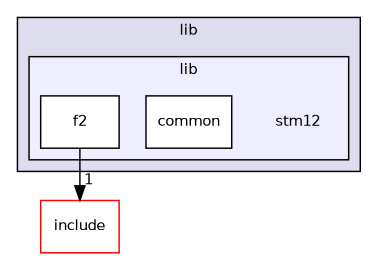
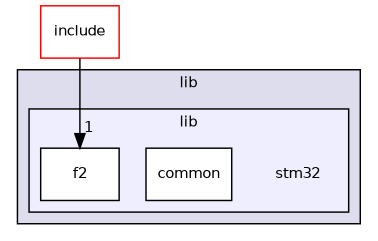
(298, 122) -> (298, 174)
(80, 167) -> (80, 96)
